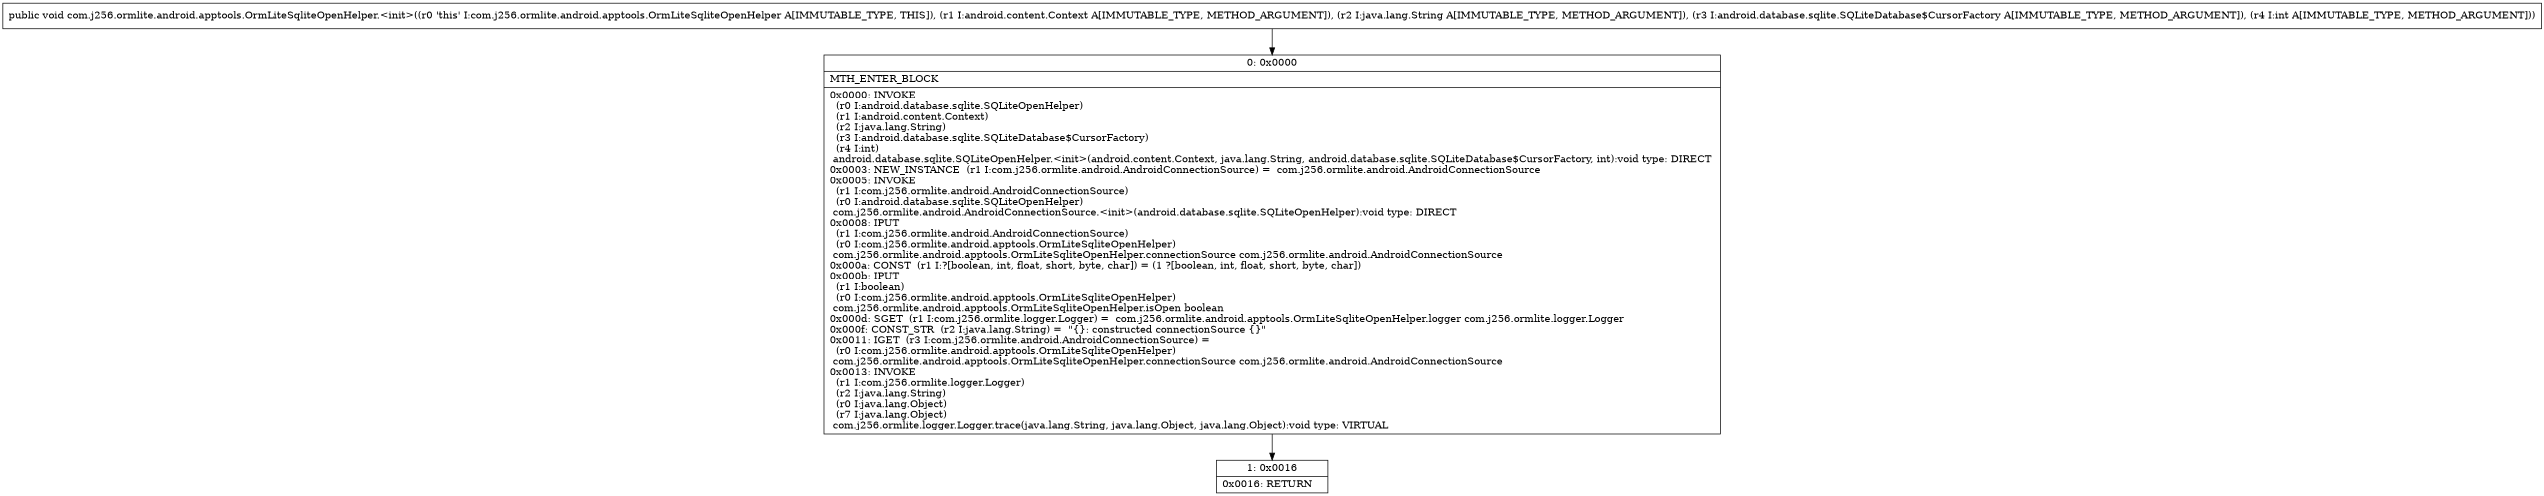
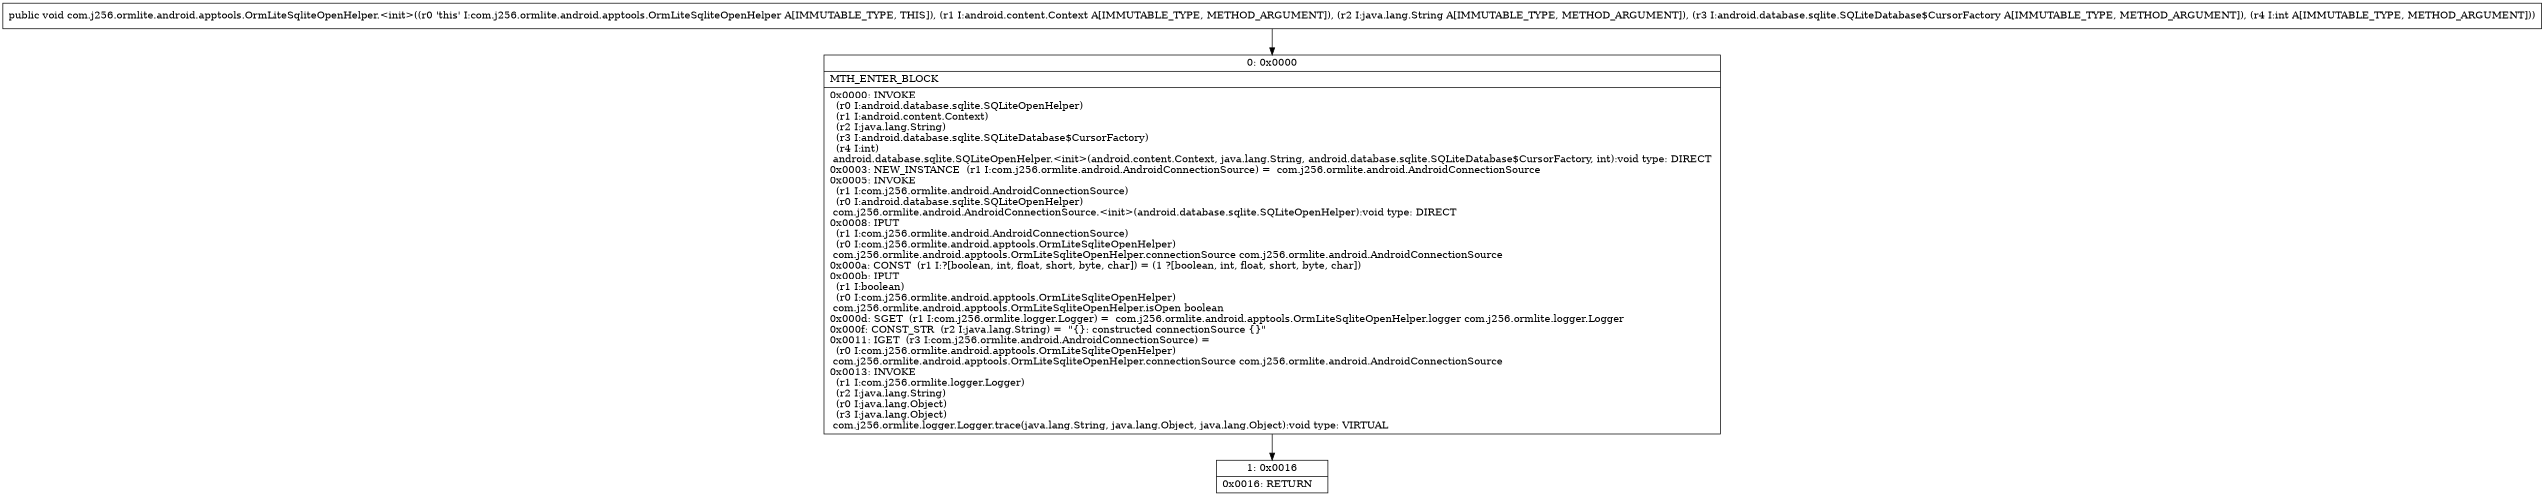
(889, 415) -> (889, 415)
